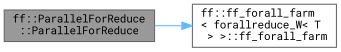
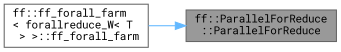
(168, 26) -> (162, 26)
